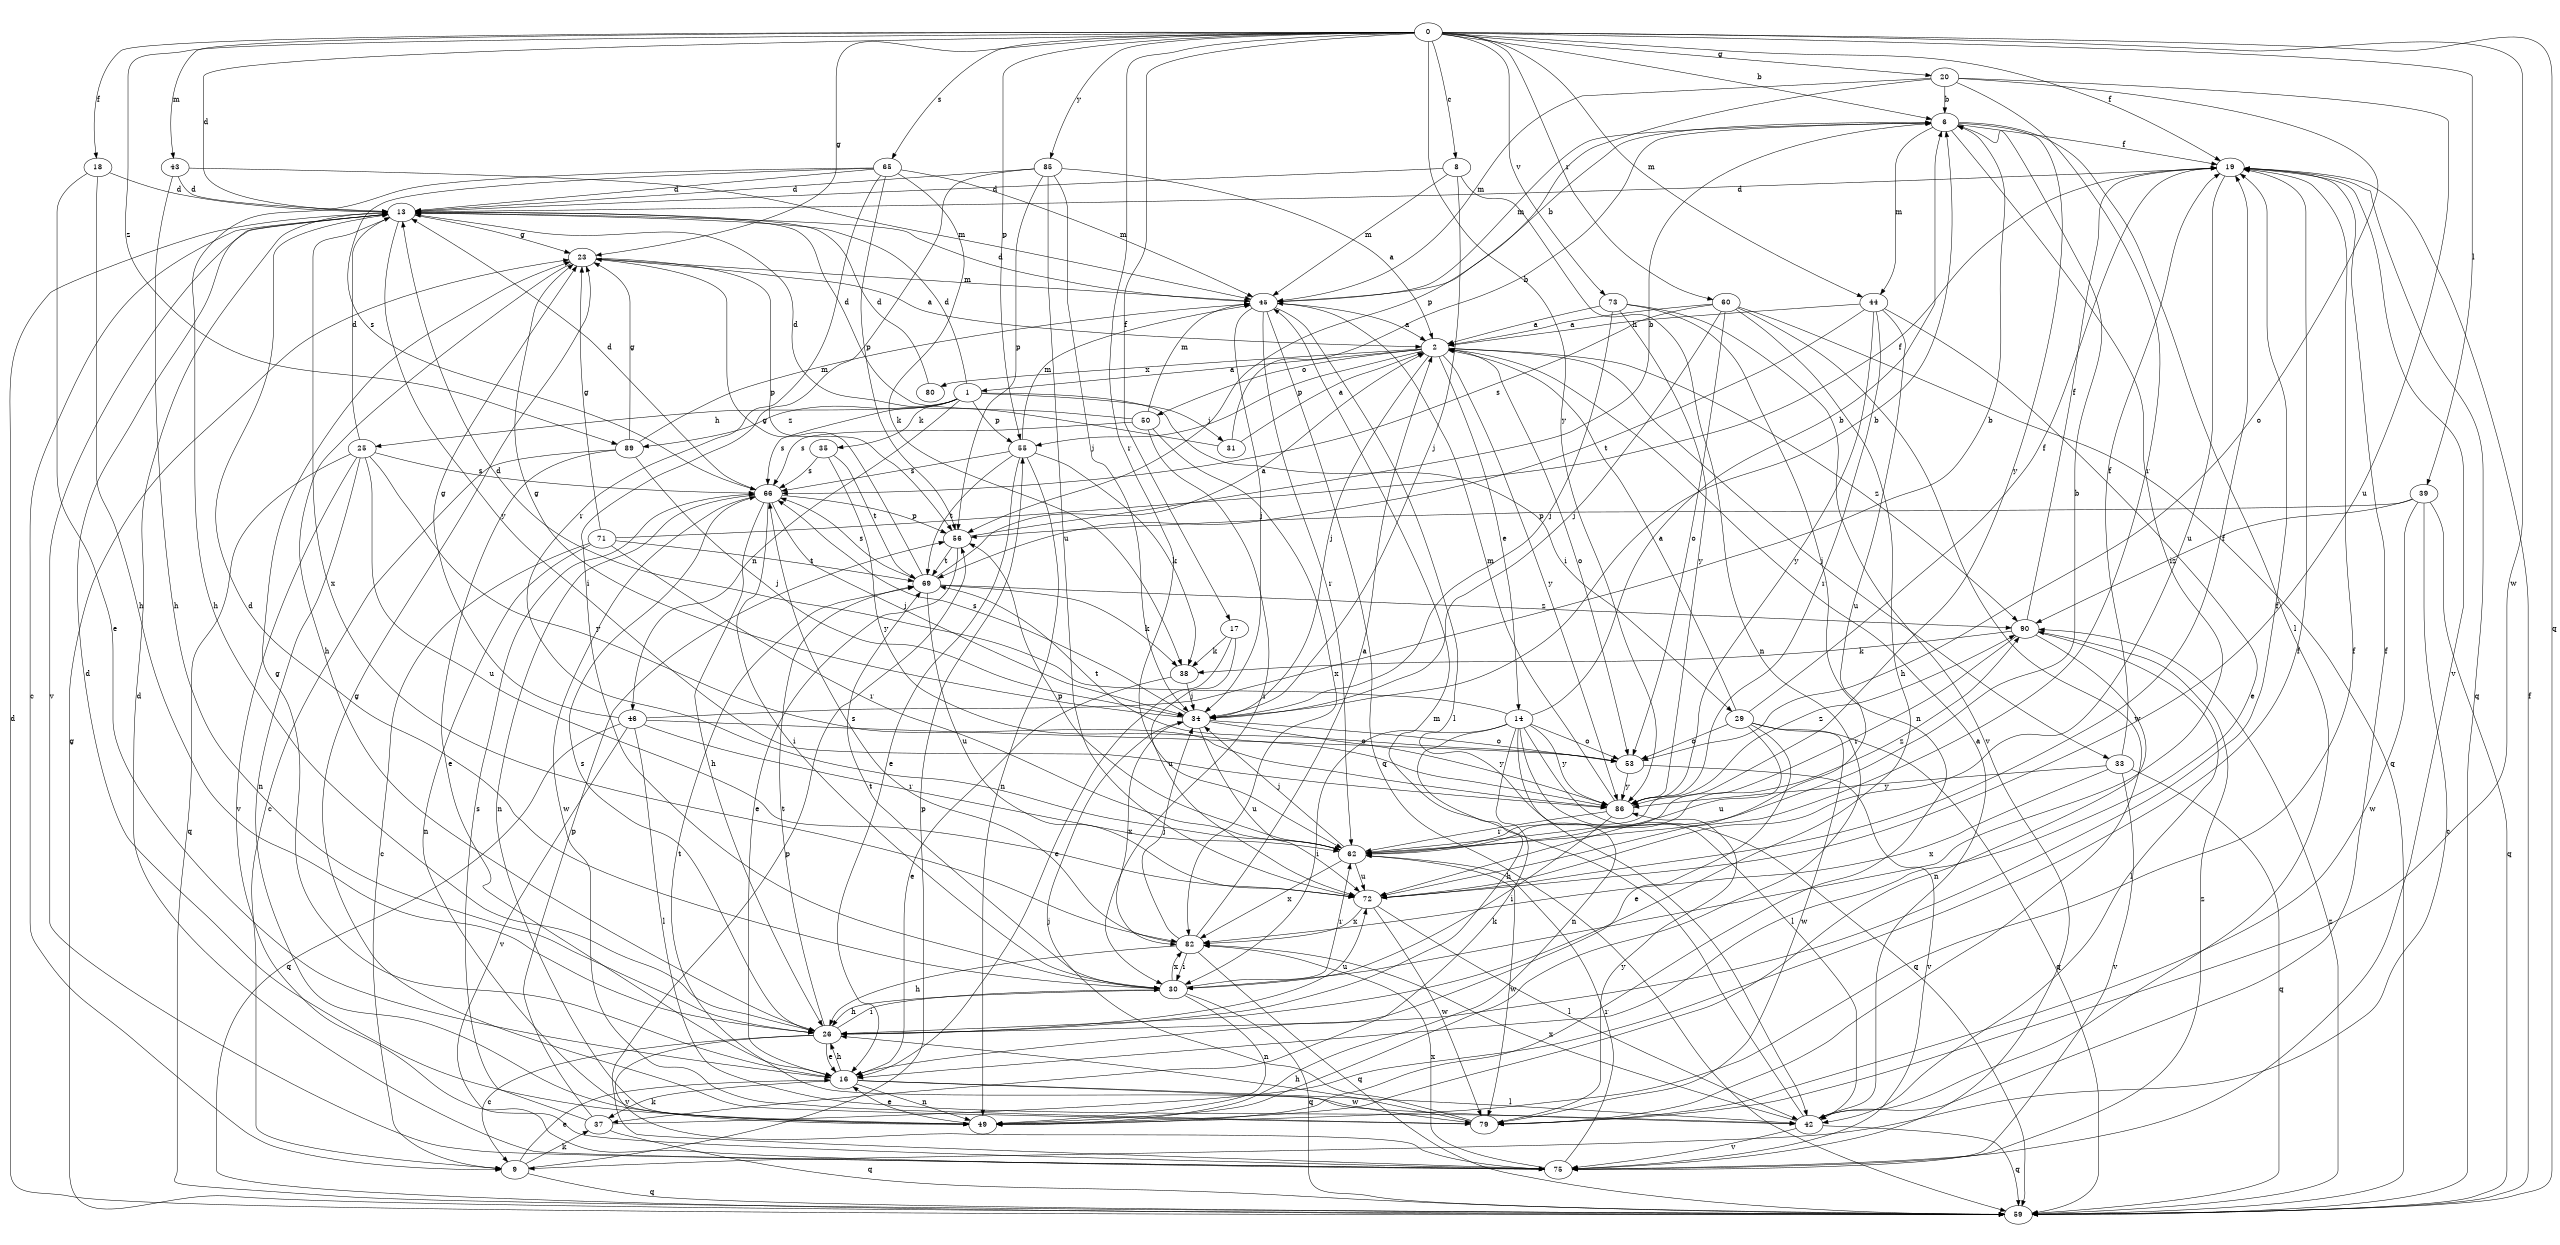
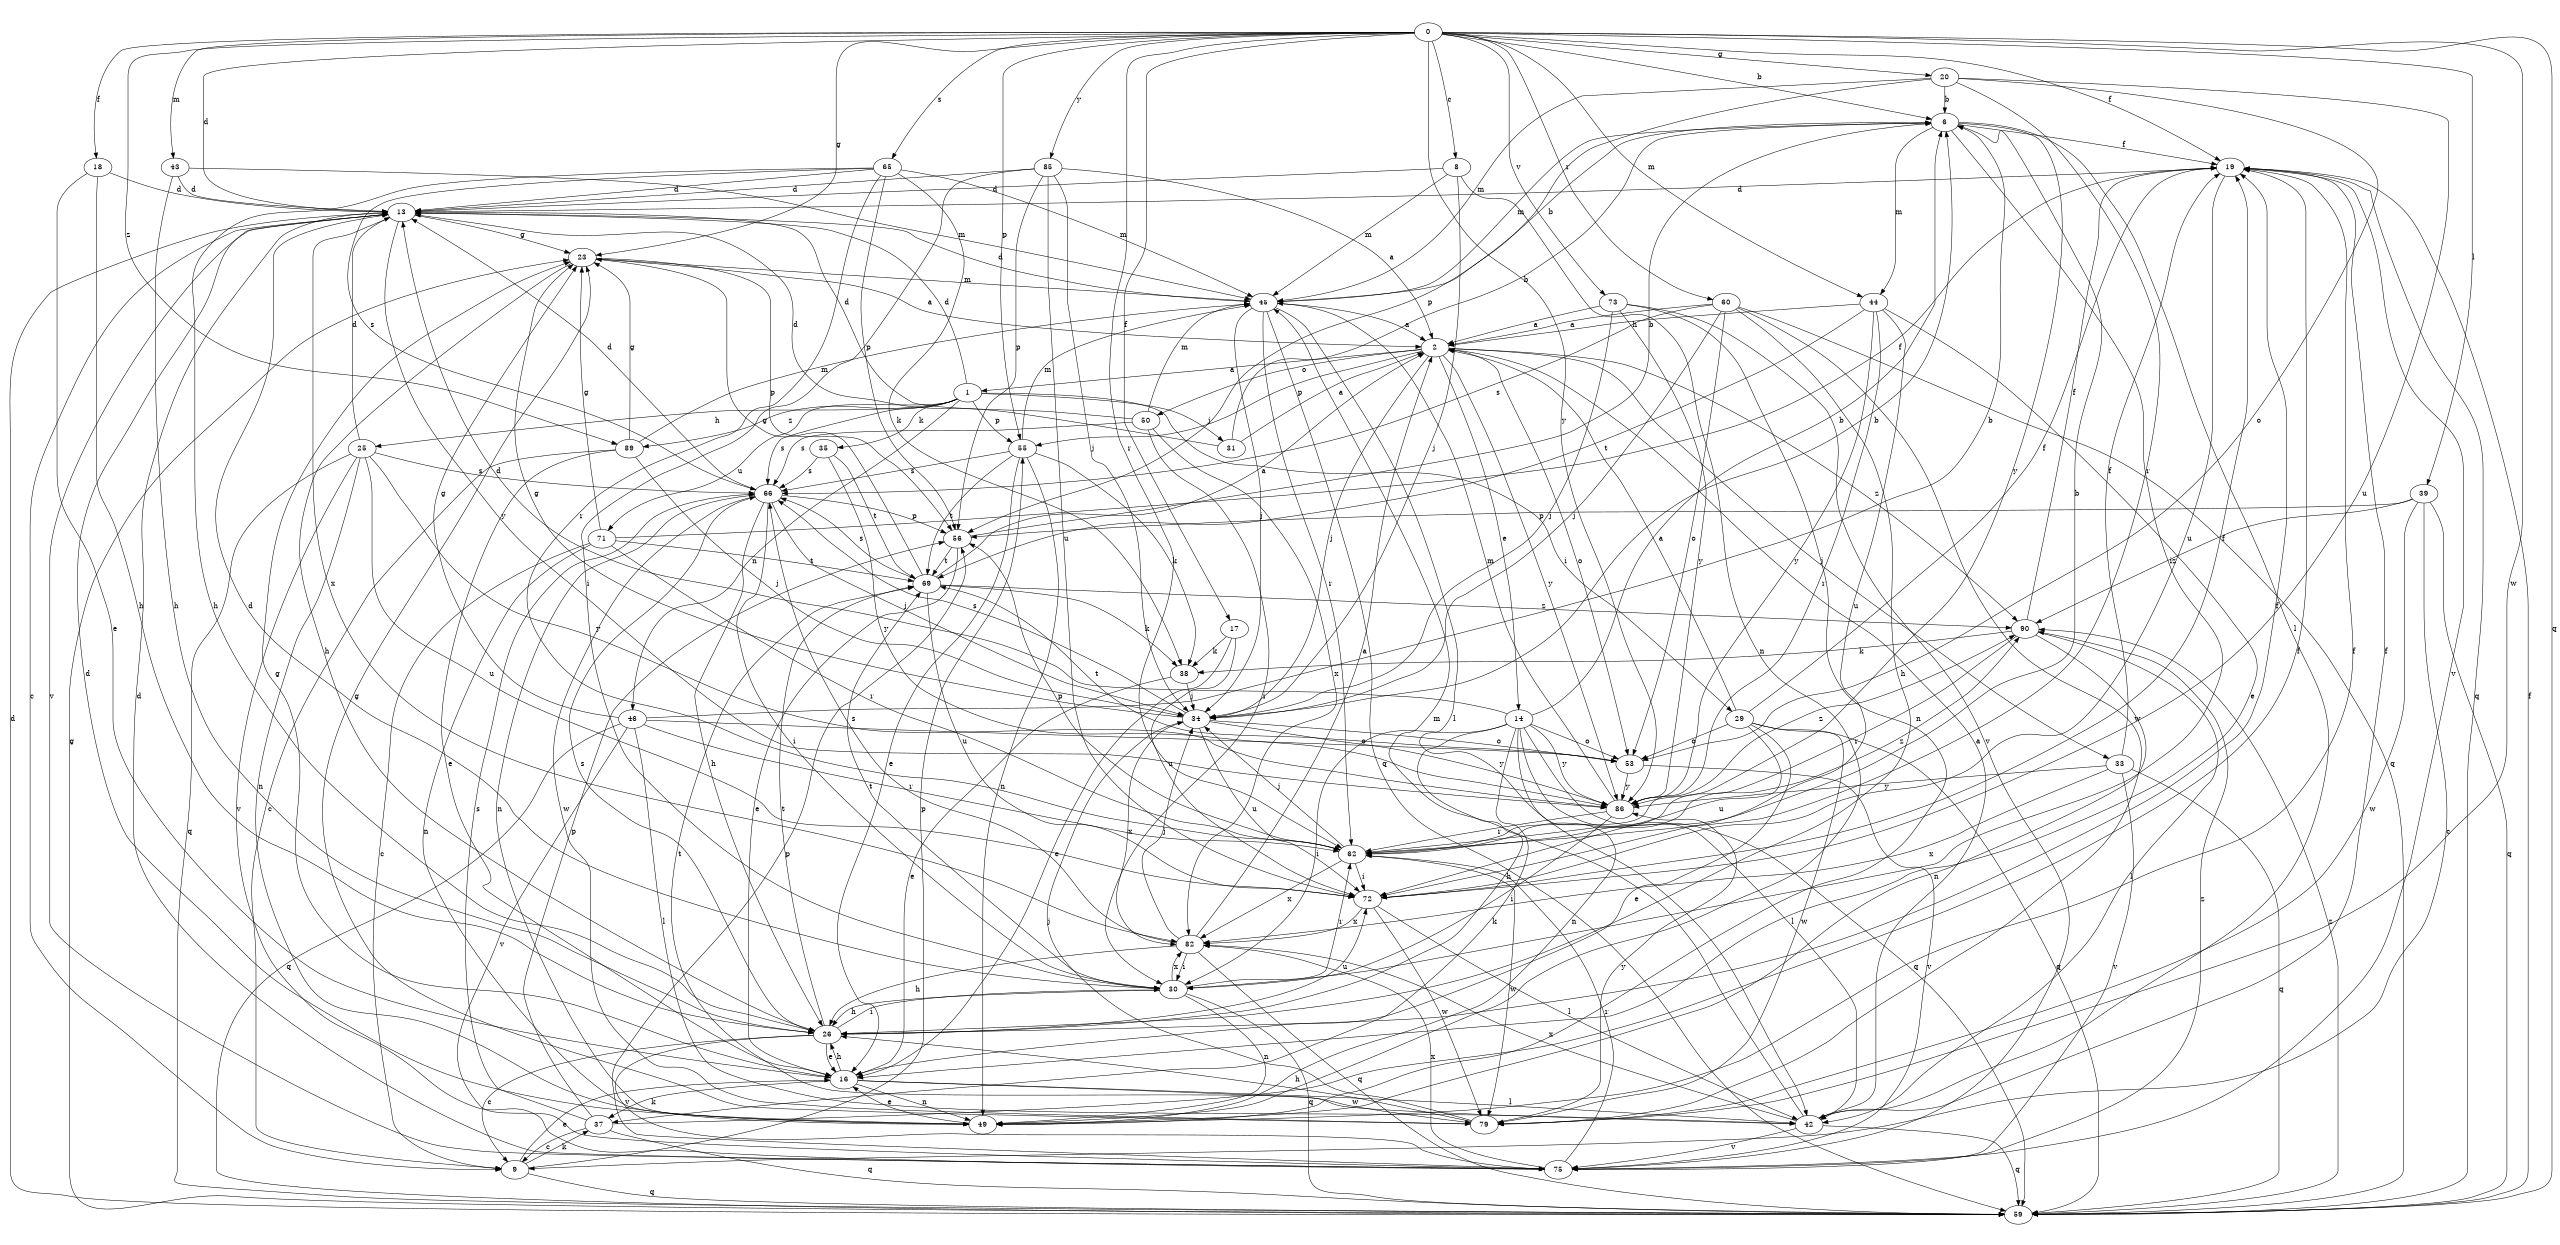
(930, 393) -> none
none -> (768, 440)
(1364, 877) -> (1364, 877)
none -> (554, 1139)
